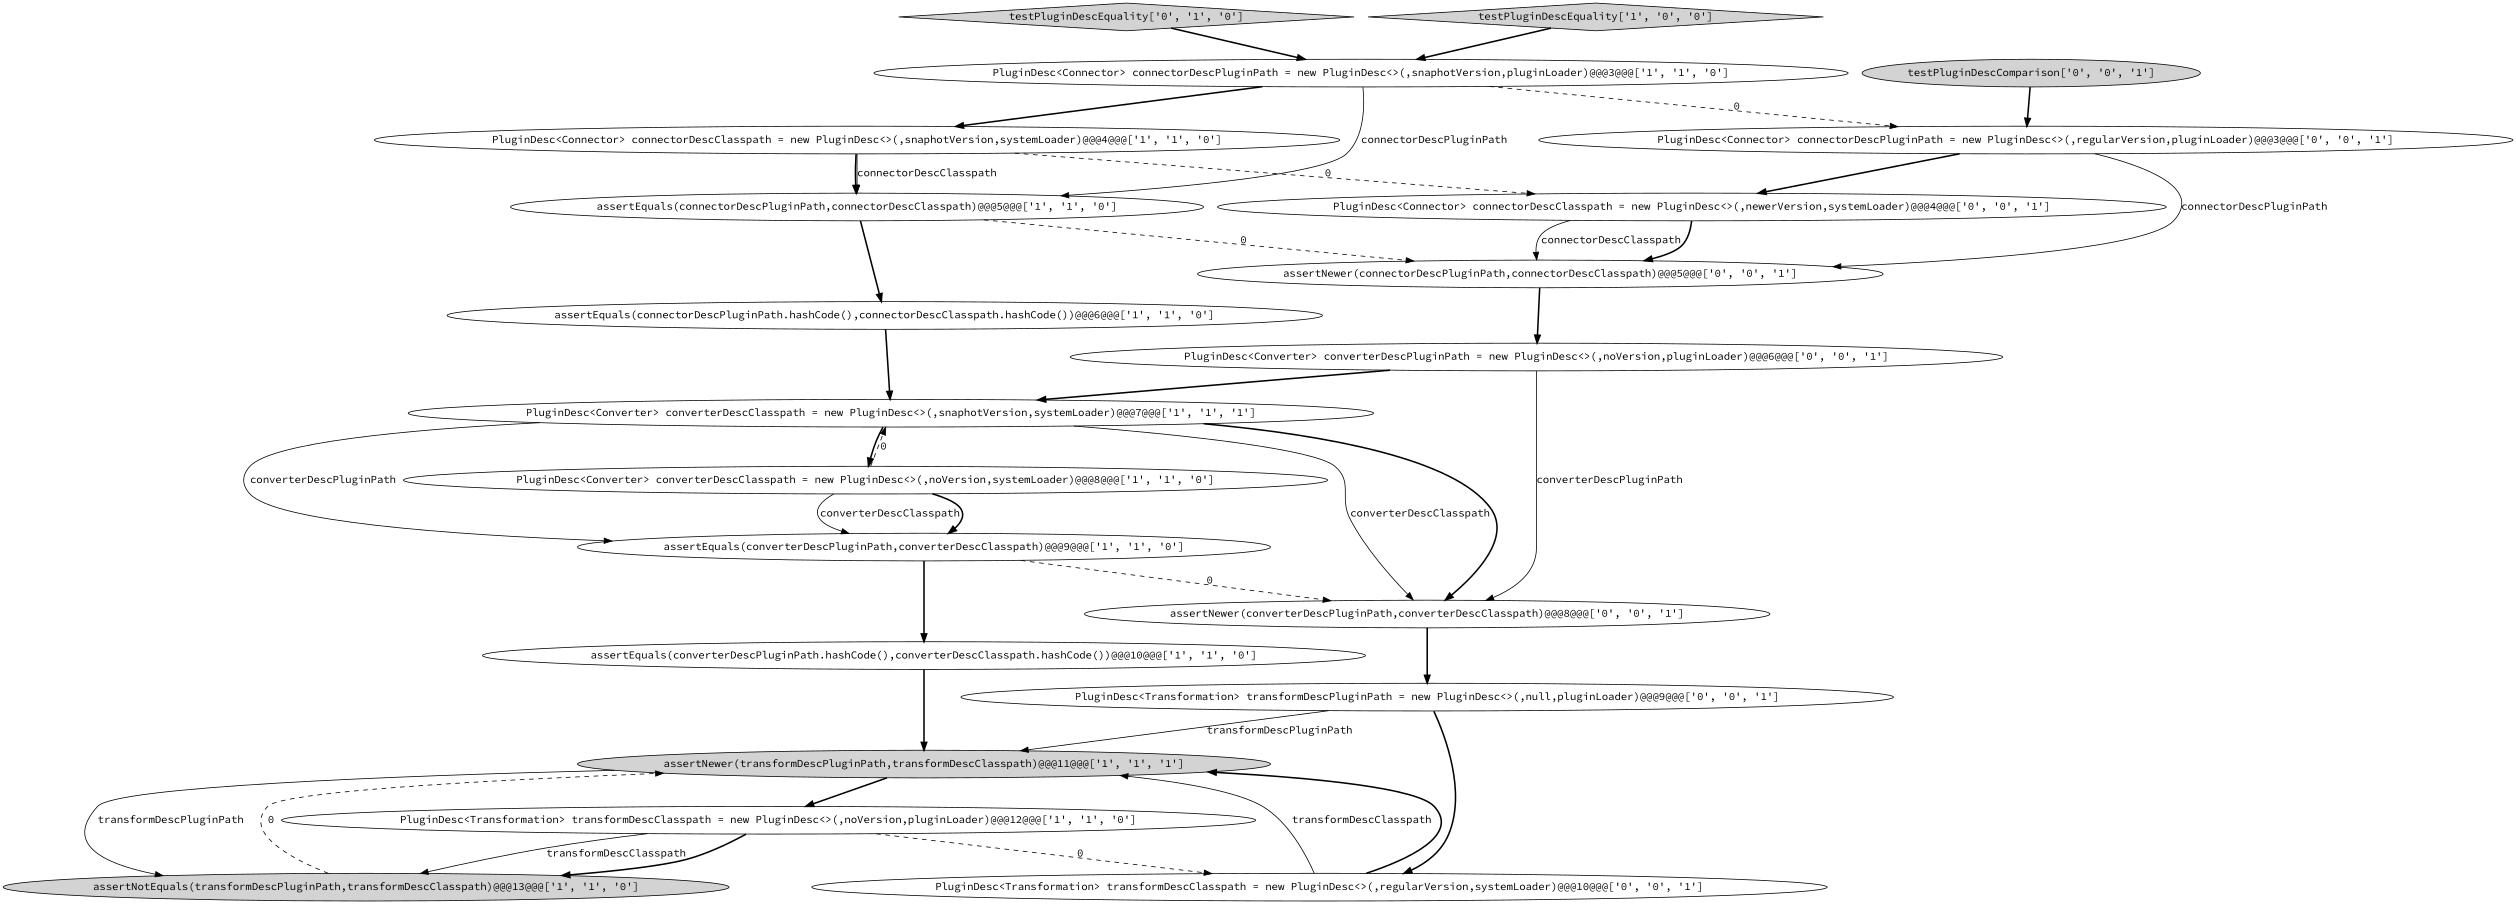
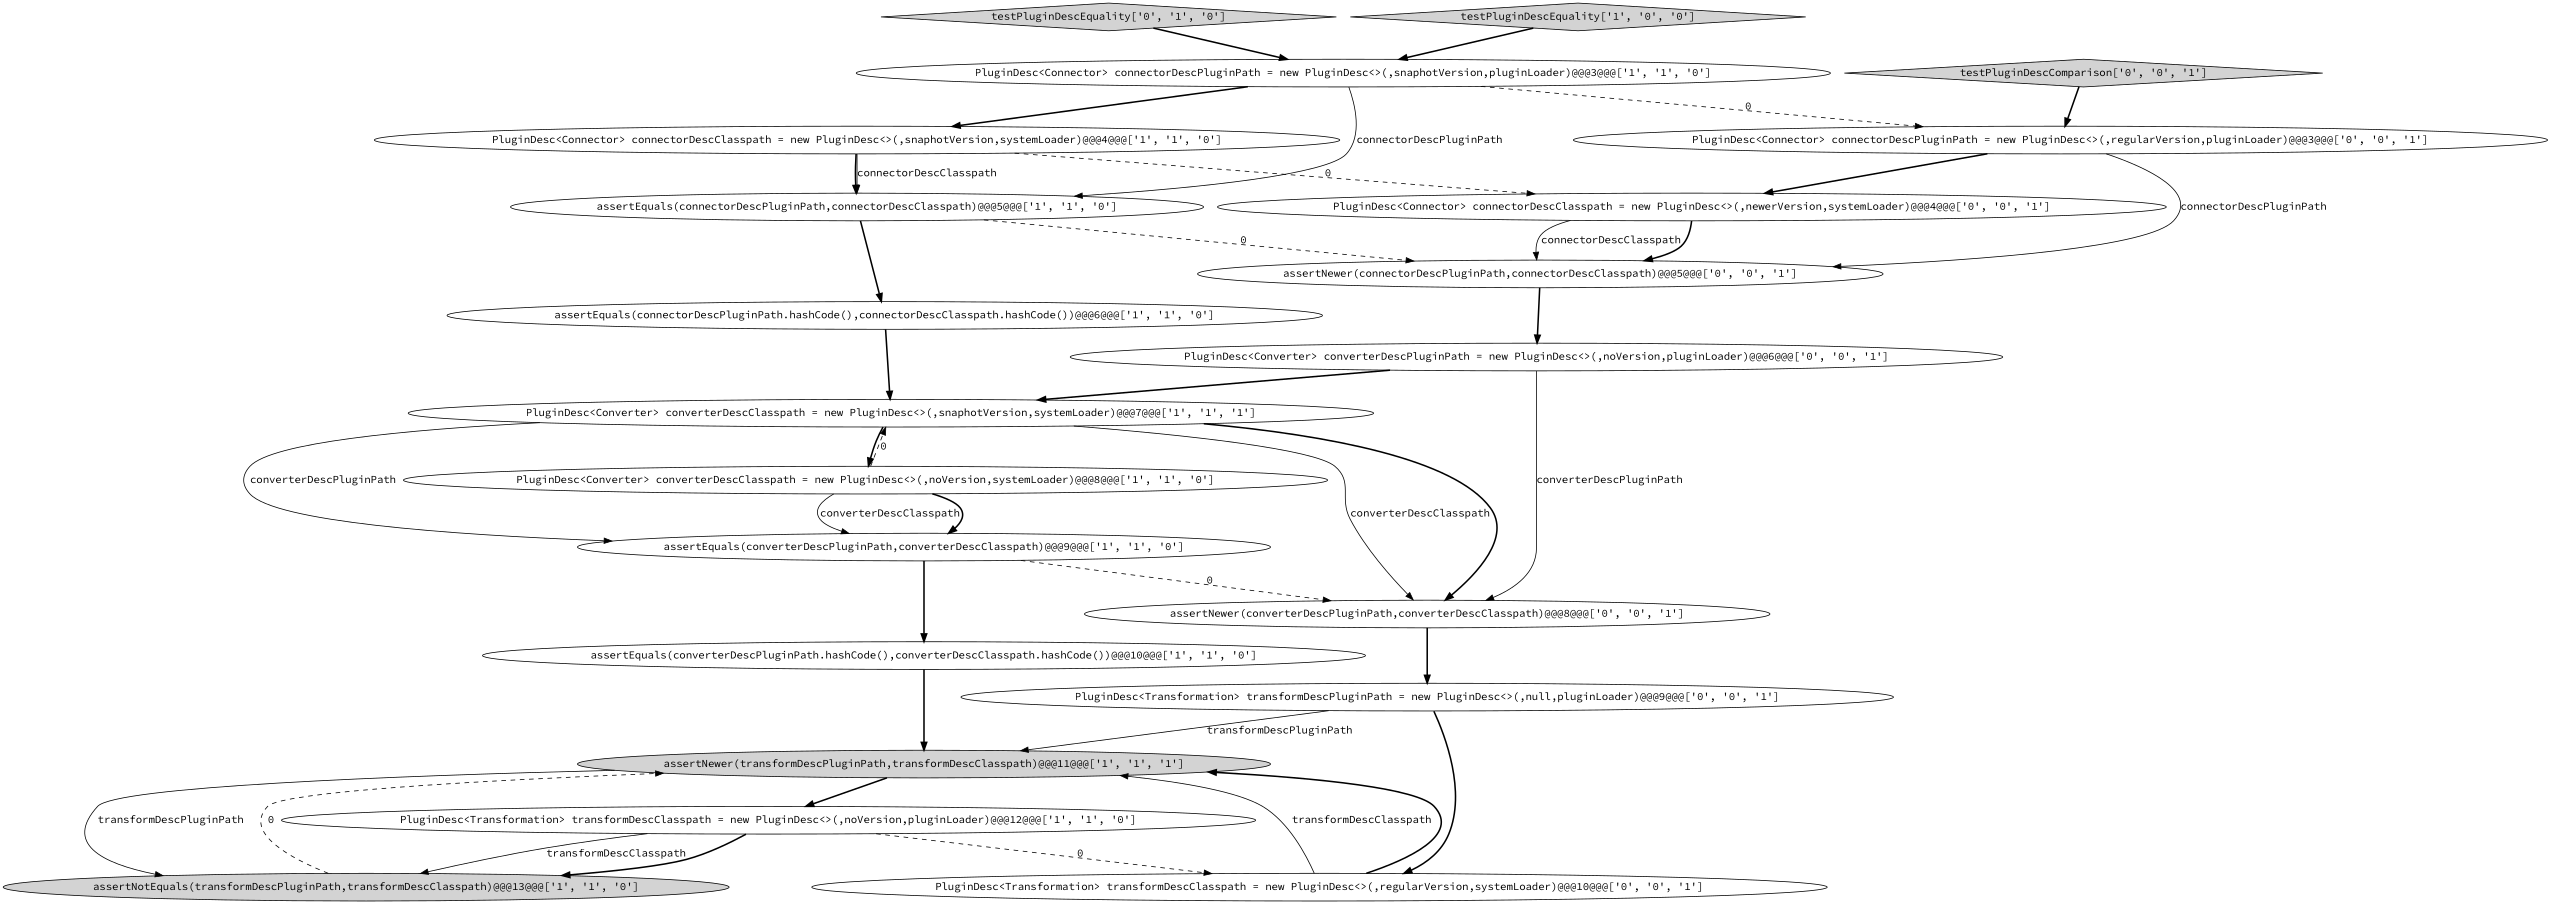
(2031, 73) -> (2084, 73)
